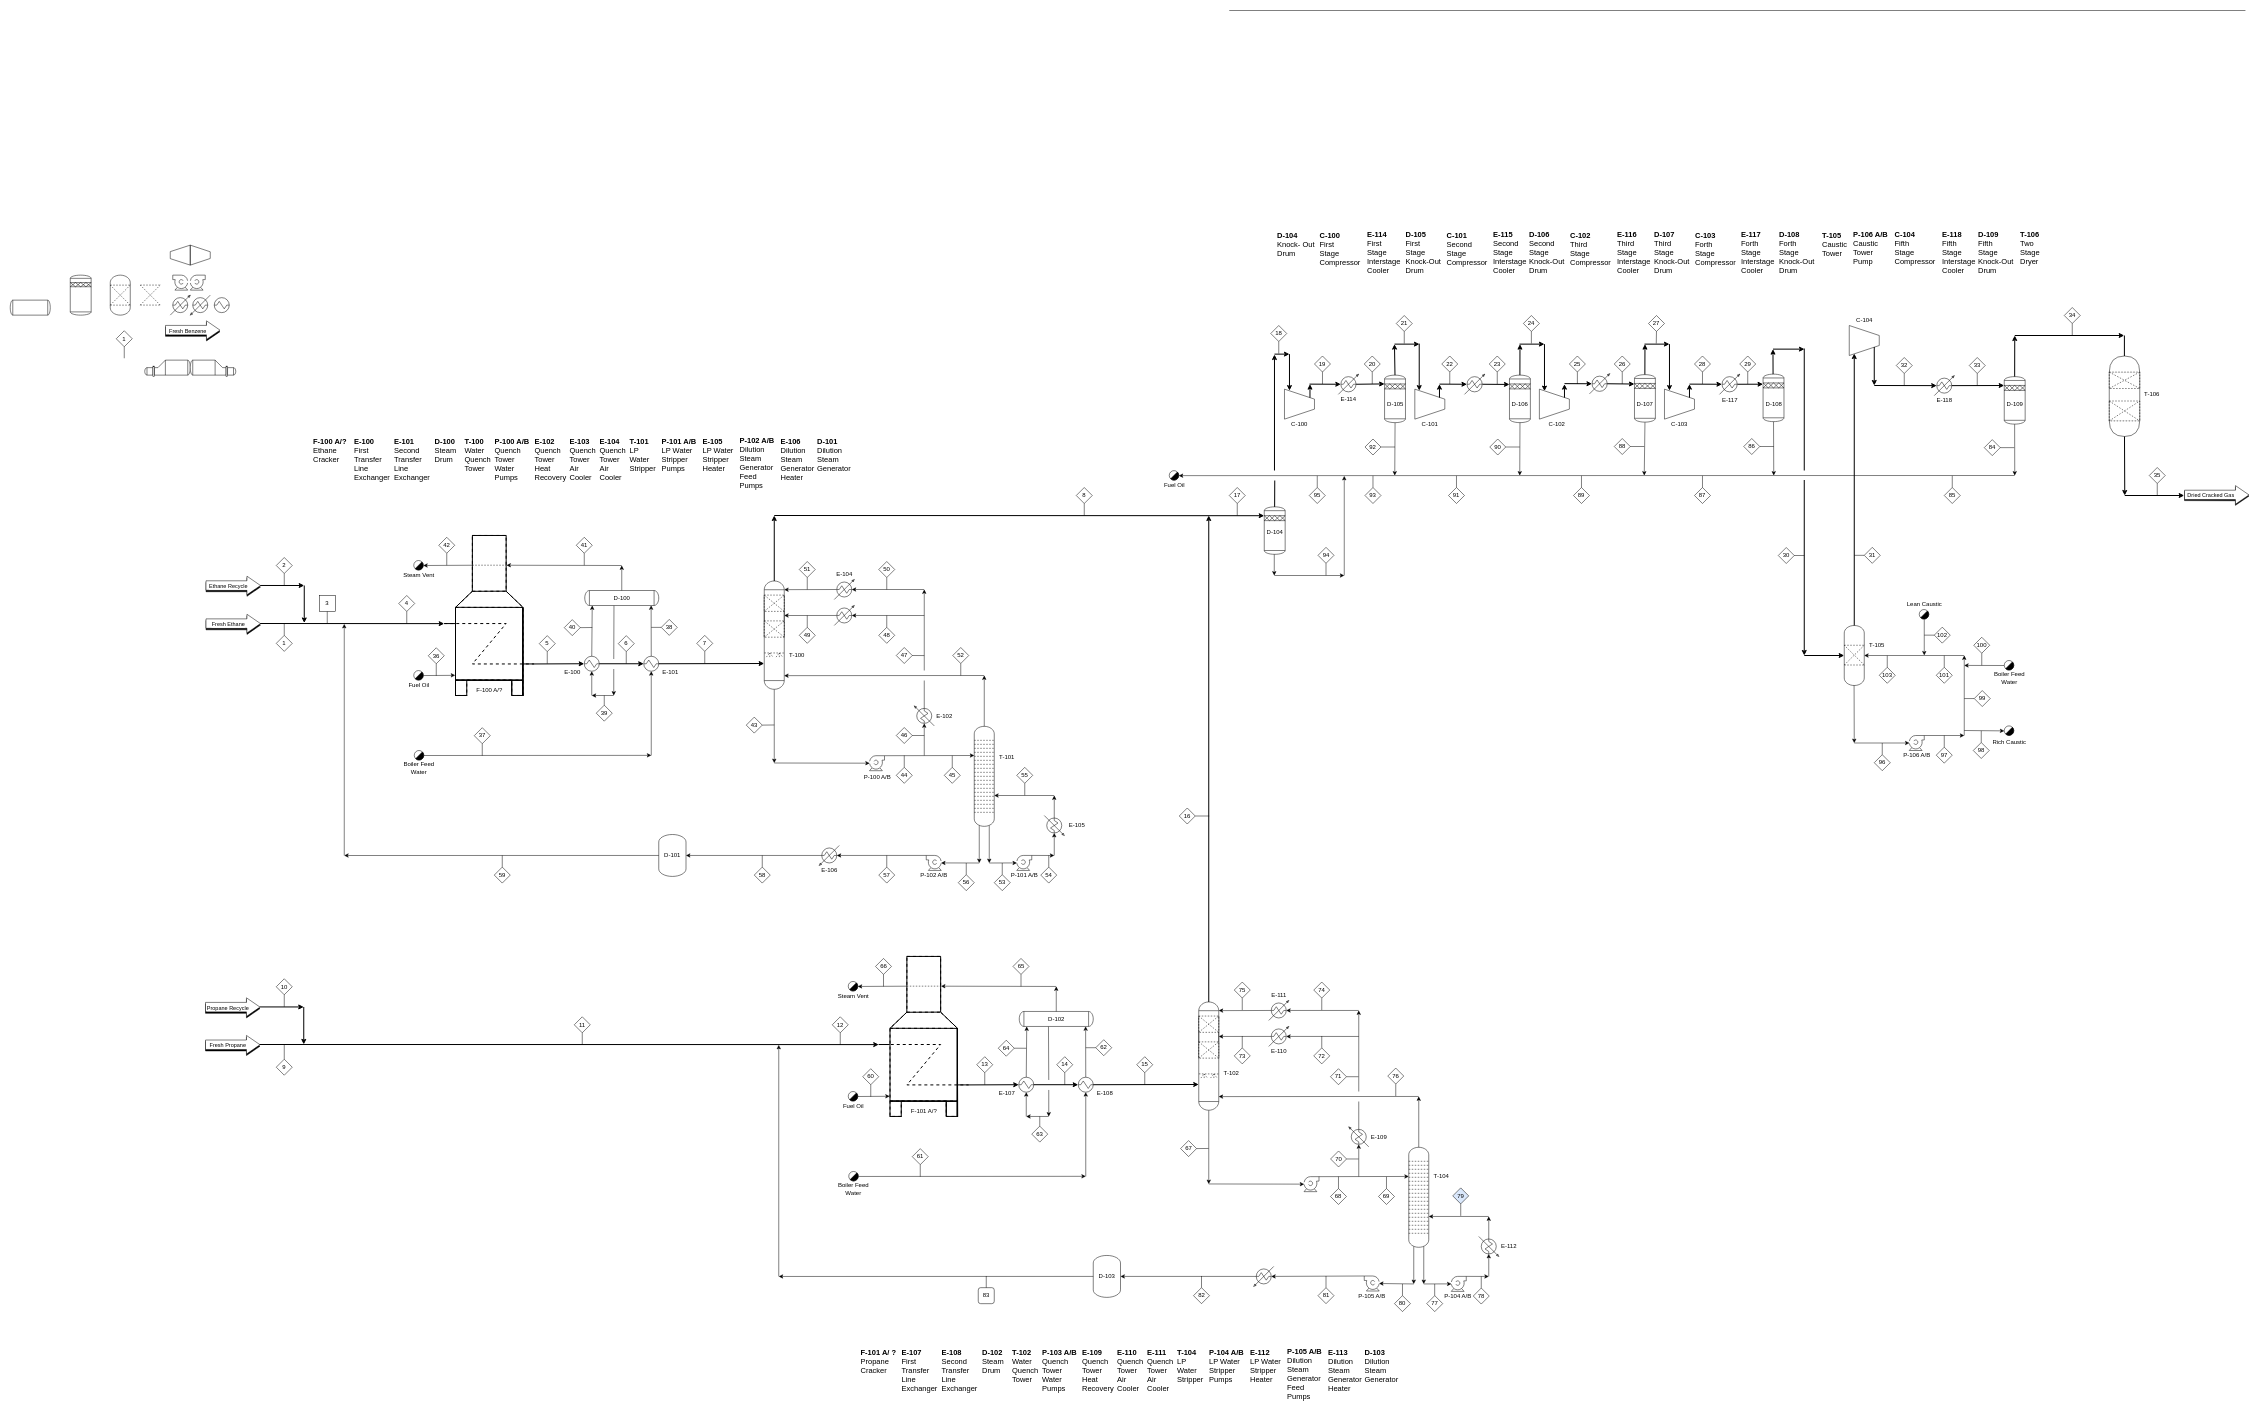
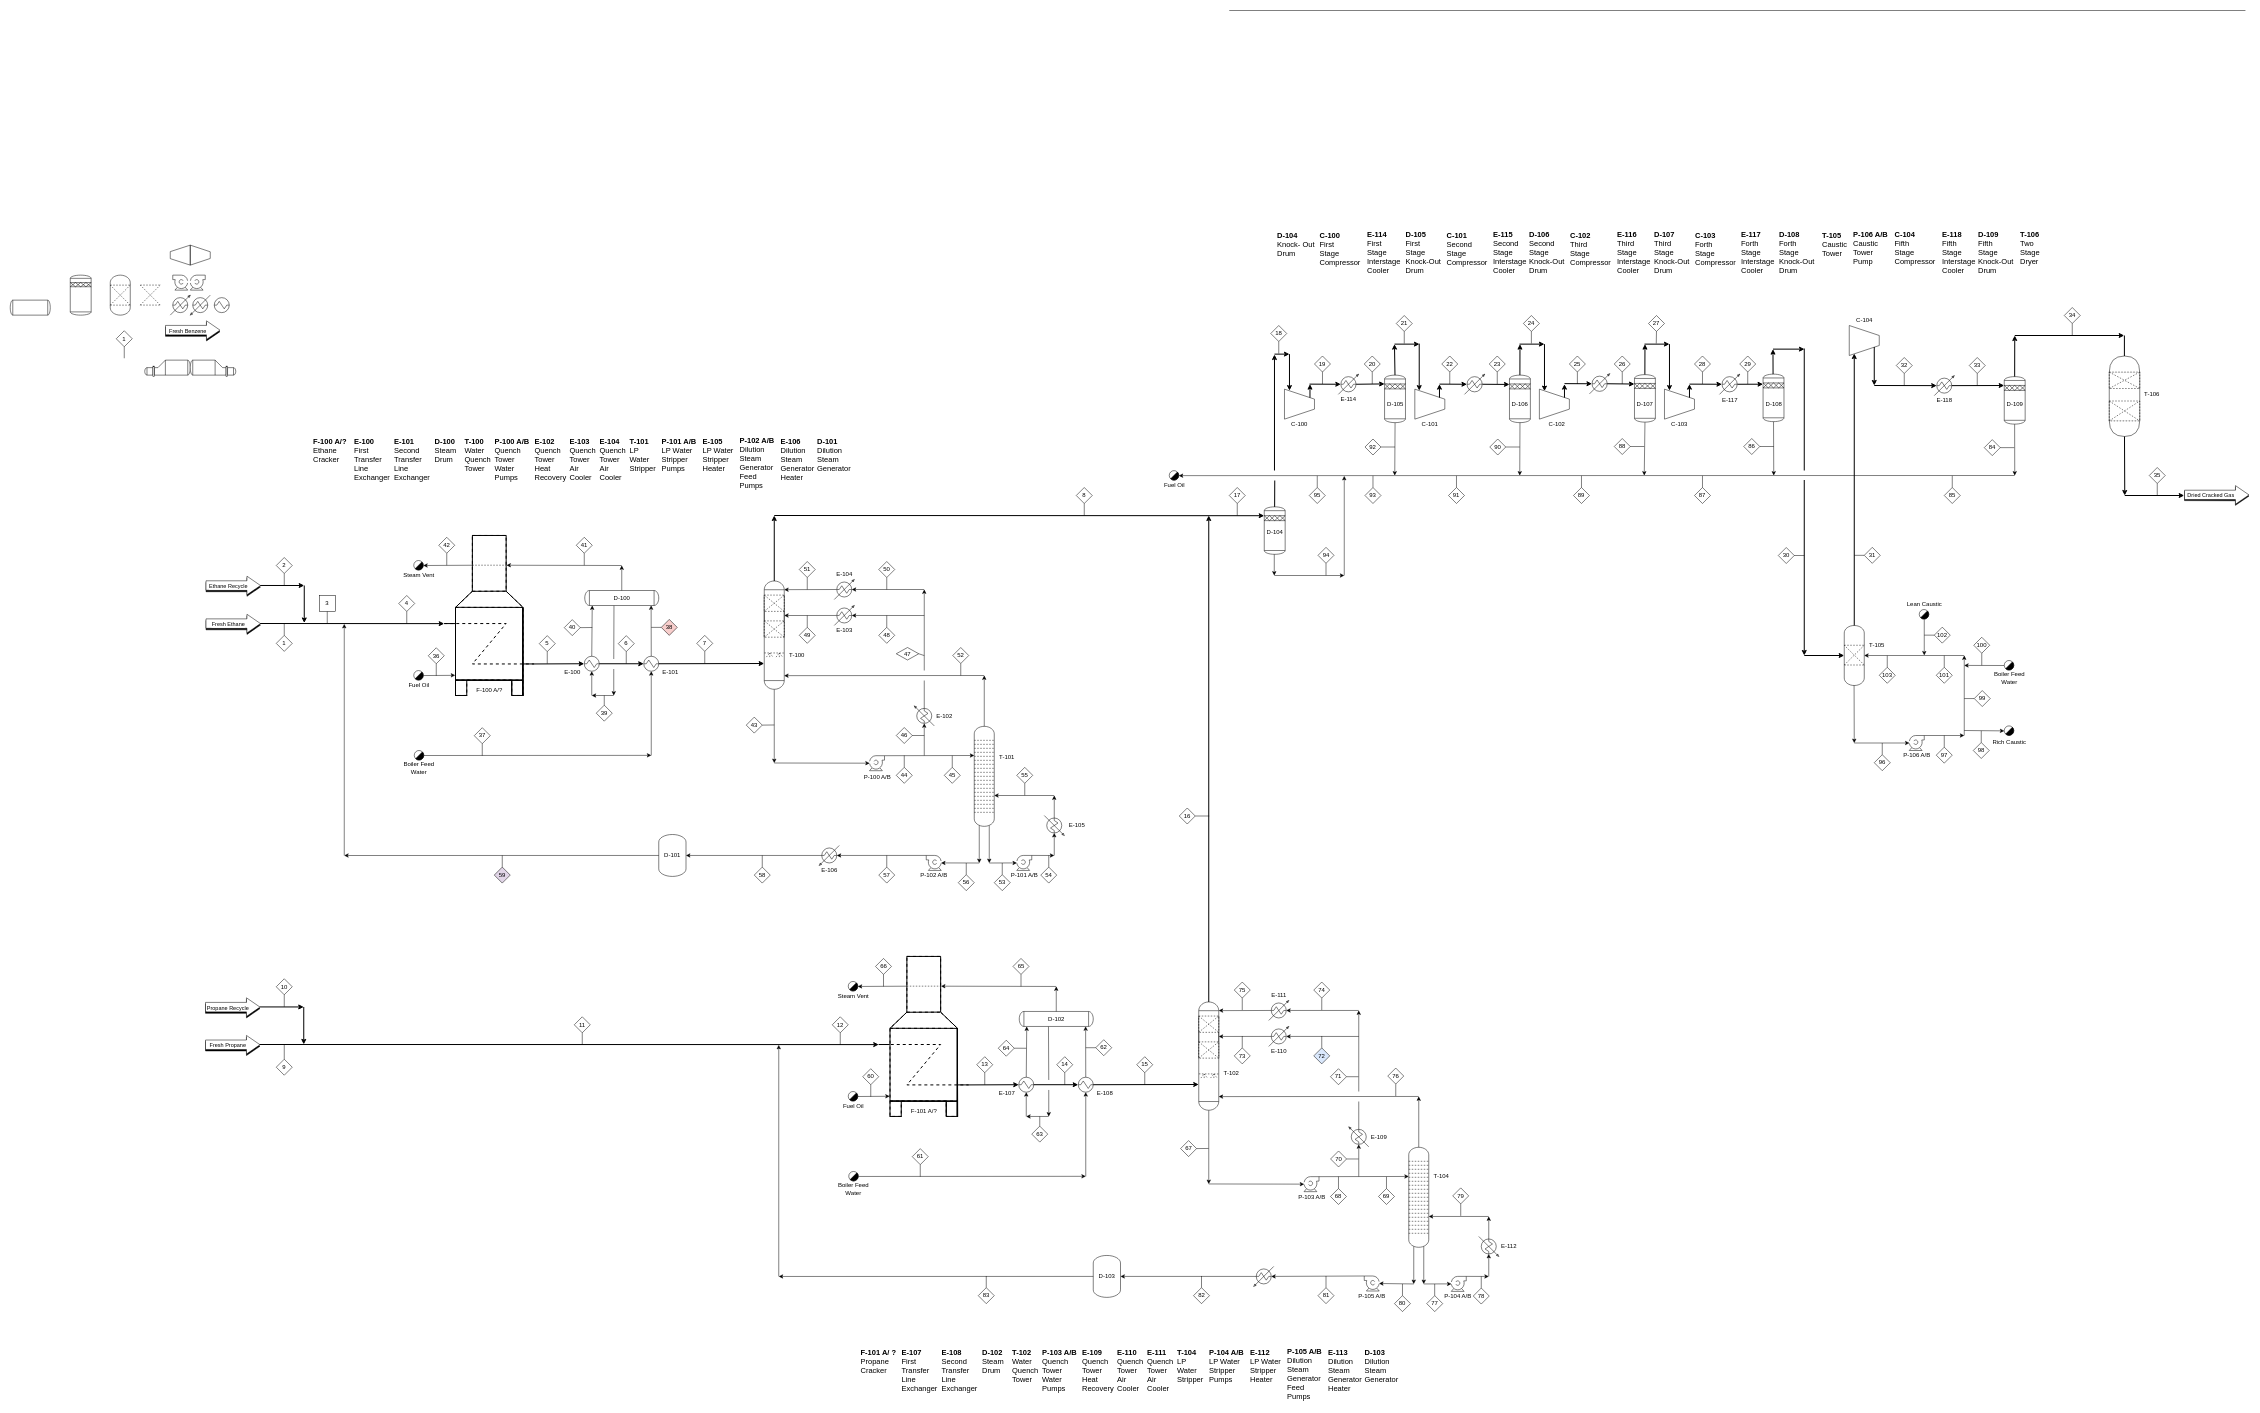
(669, 627) -> (669, 627)
none -> (844, 630)
(904, 655) -> (908, 654)
(502, 875) -> (502, 875)
(1322, 1056) -> (1322, 1056)
(1461, 1196) -> (1461, 1196)
none -> (1312, 1197)
(986, 1295) -> (986, 1295)
